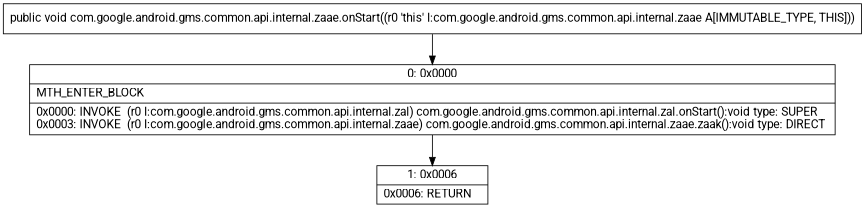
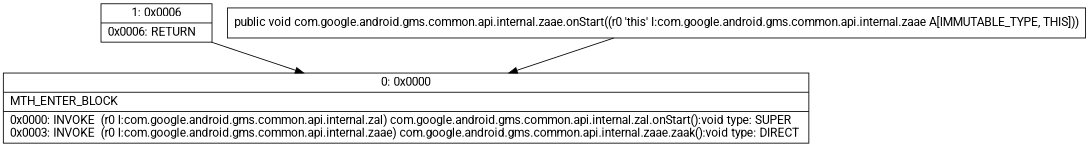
(432, 146) -> (254, 56)
